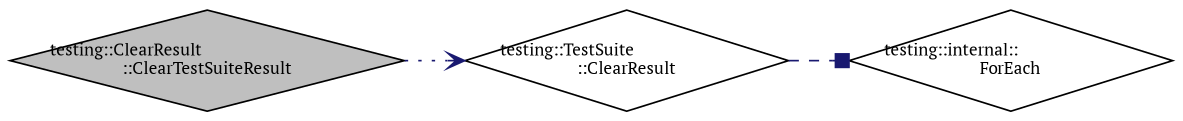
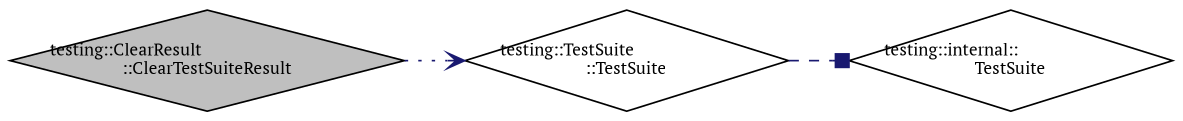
(627, 61) -> (627, 61)
(1011, 61) -> (1011, 61)
